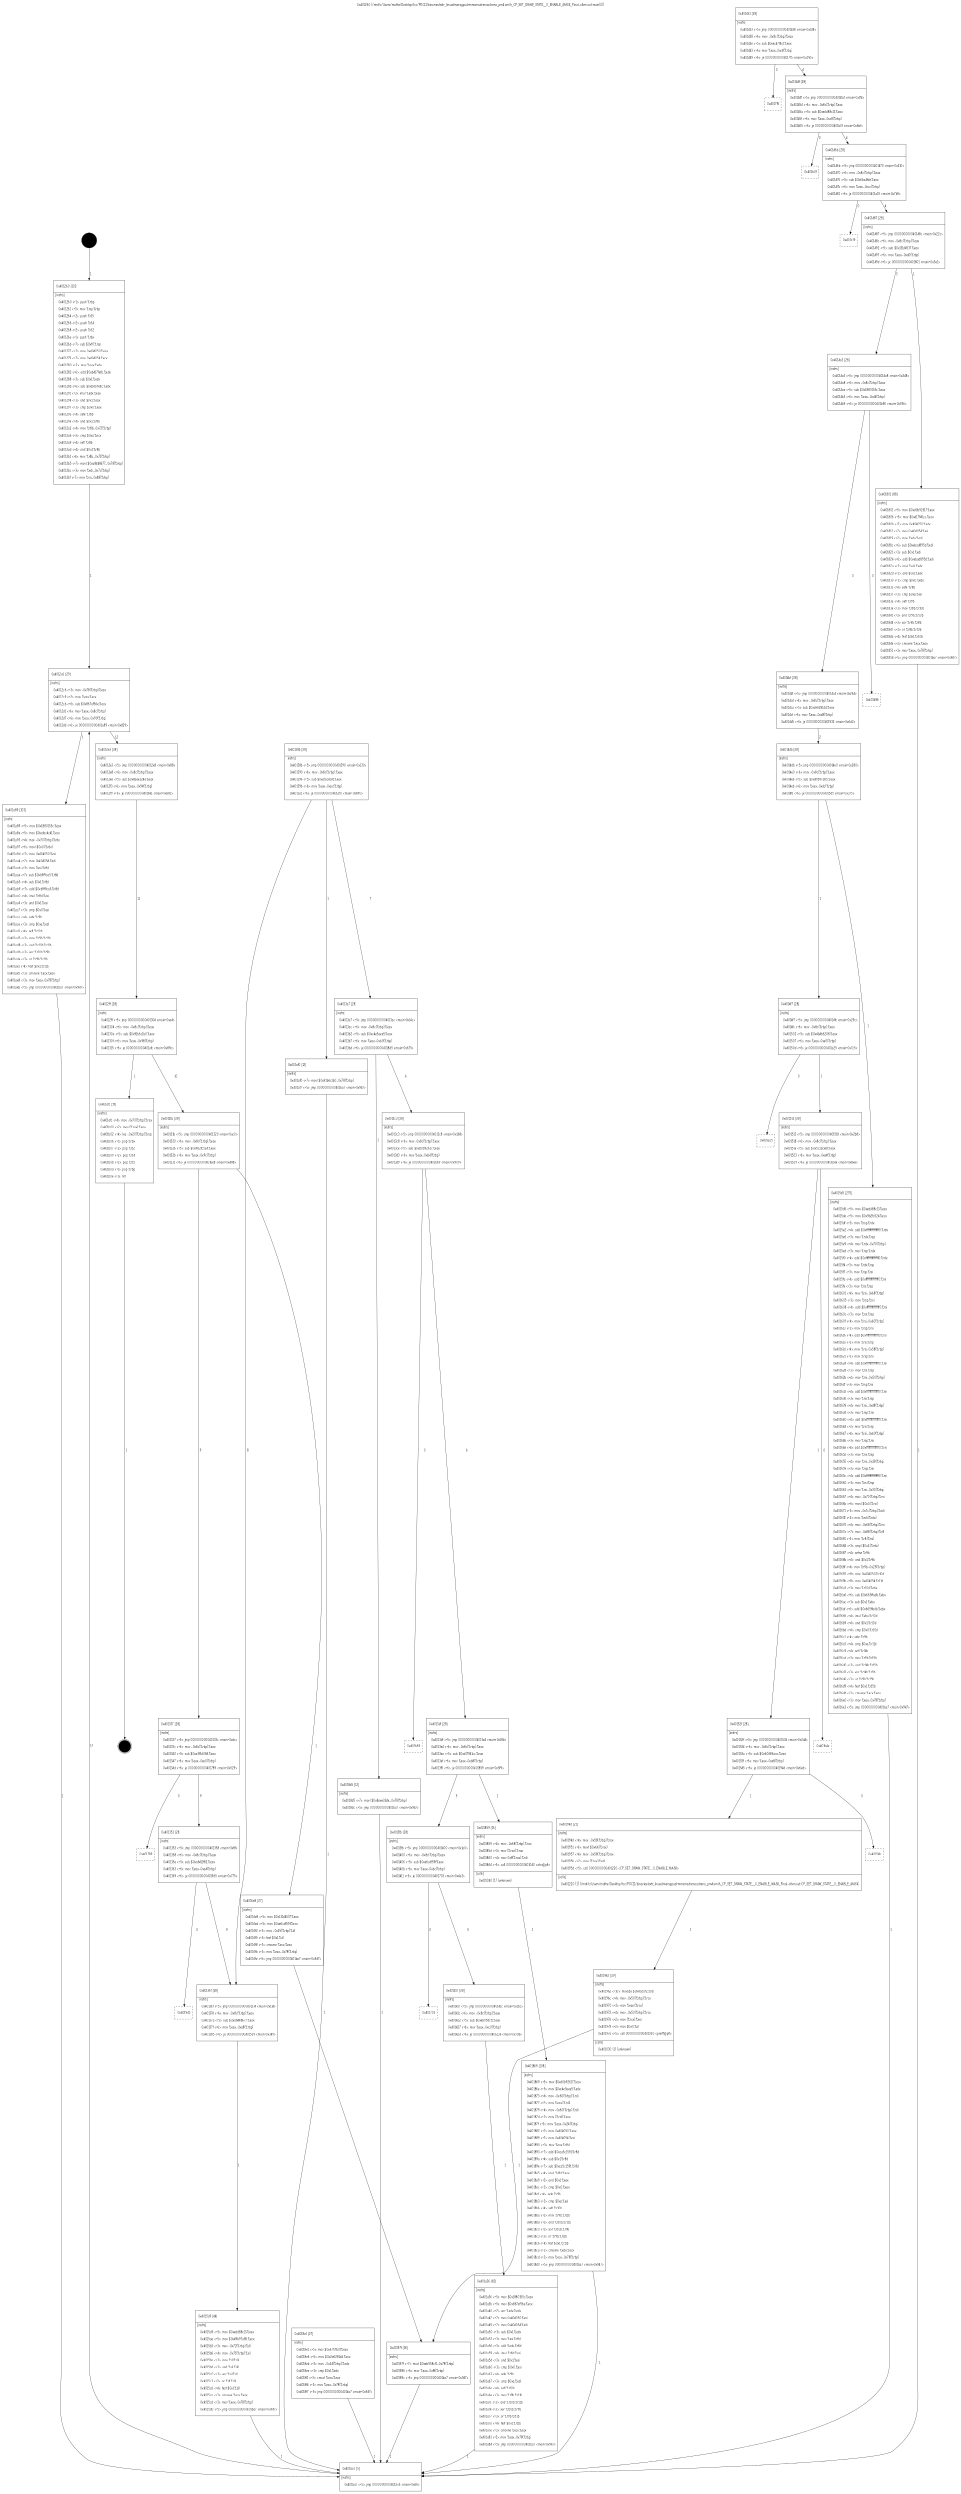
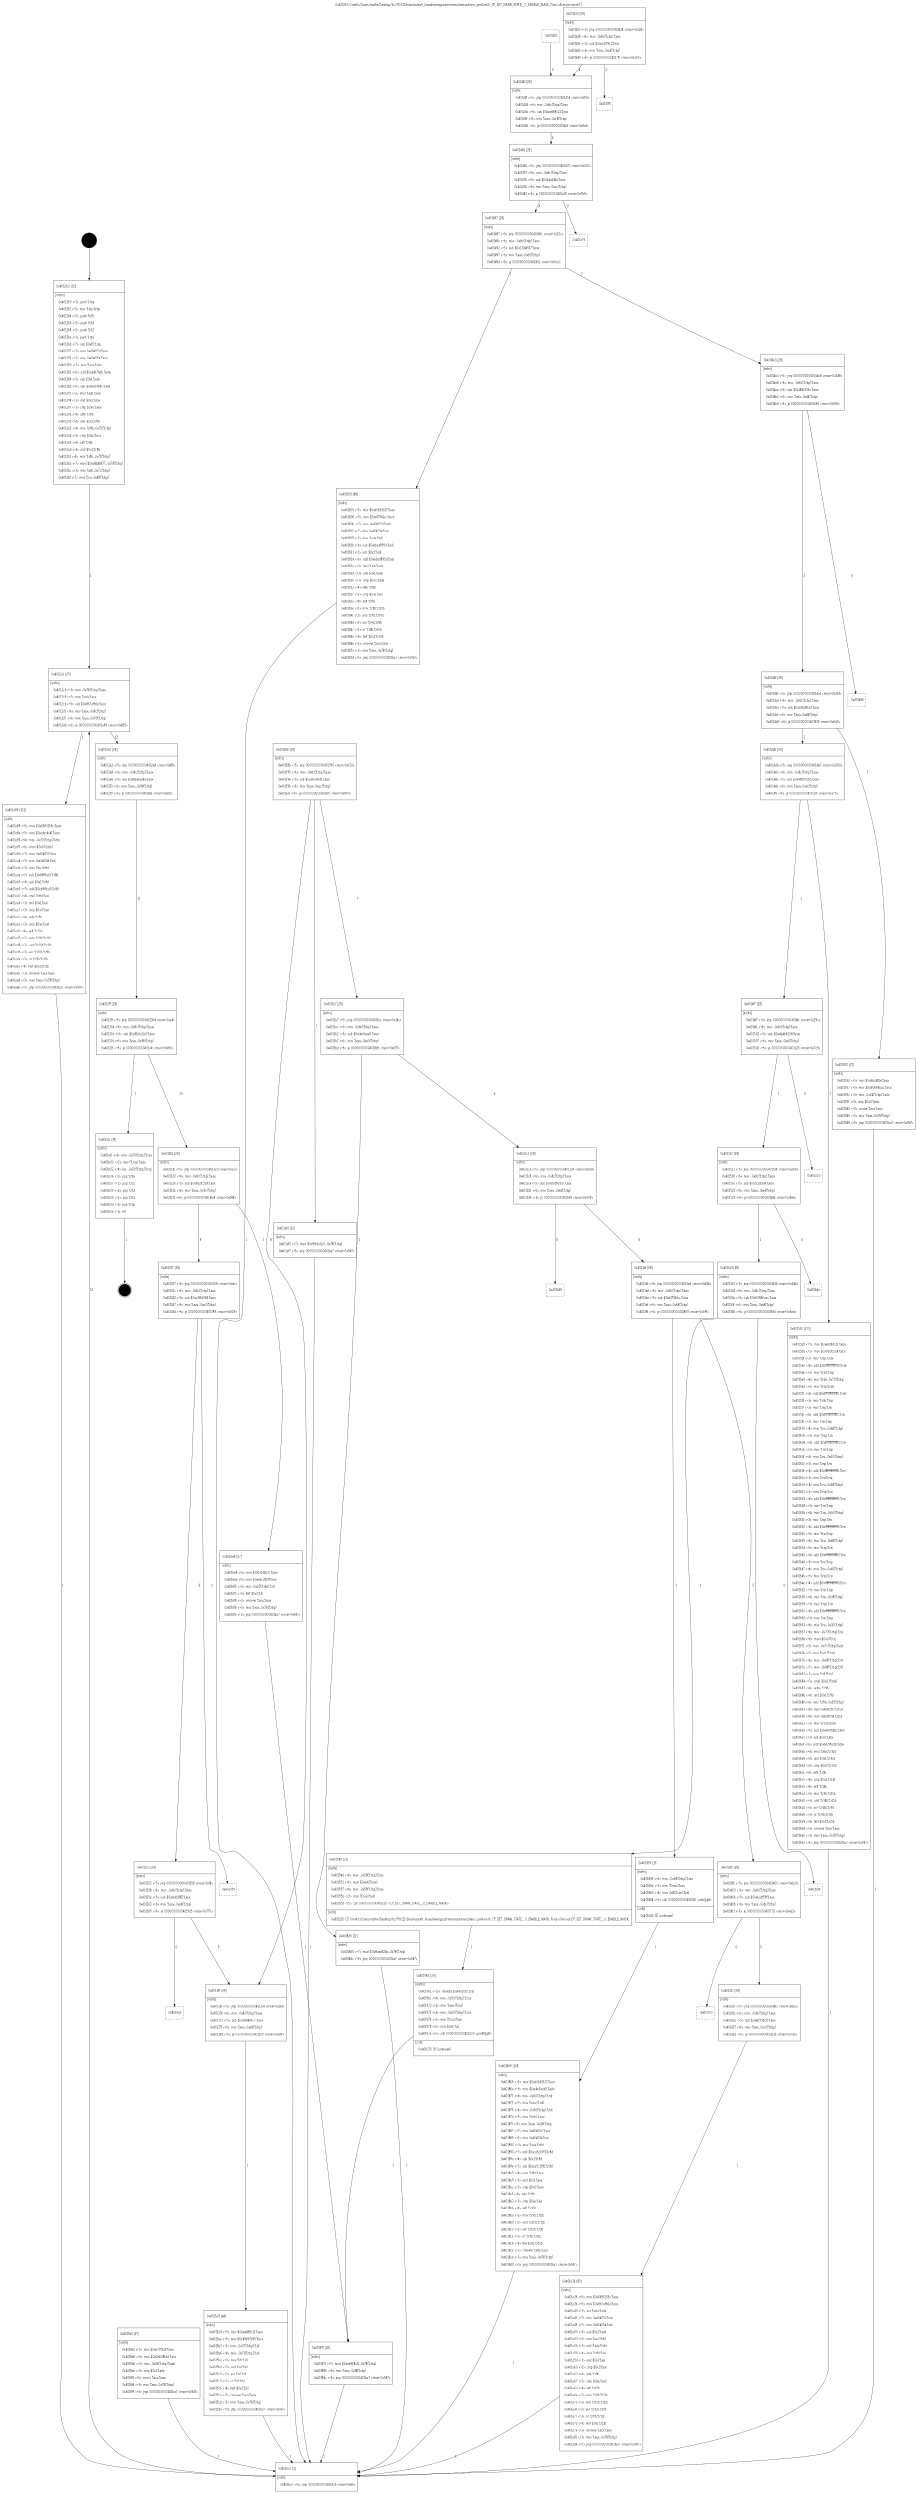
(816, 148) -> (551, 58)
none -> (874, 1094)
